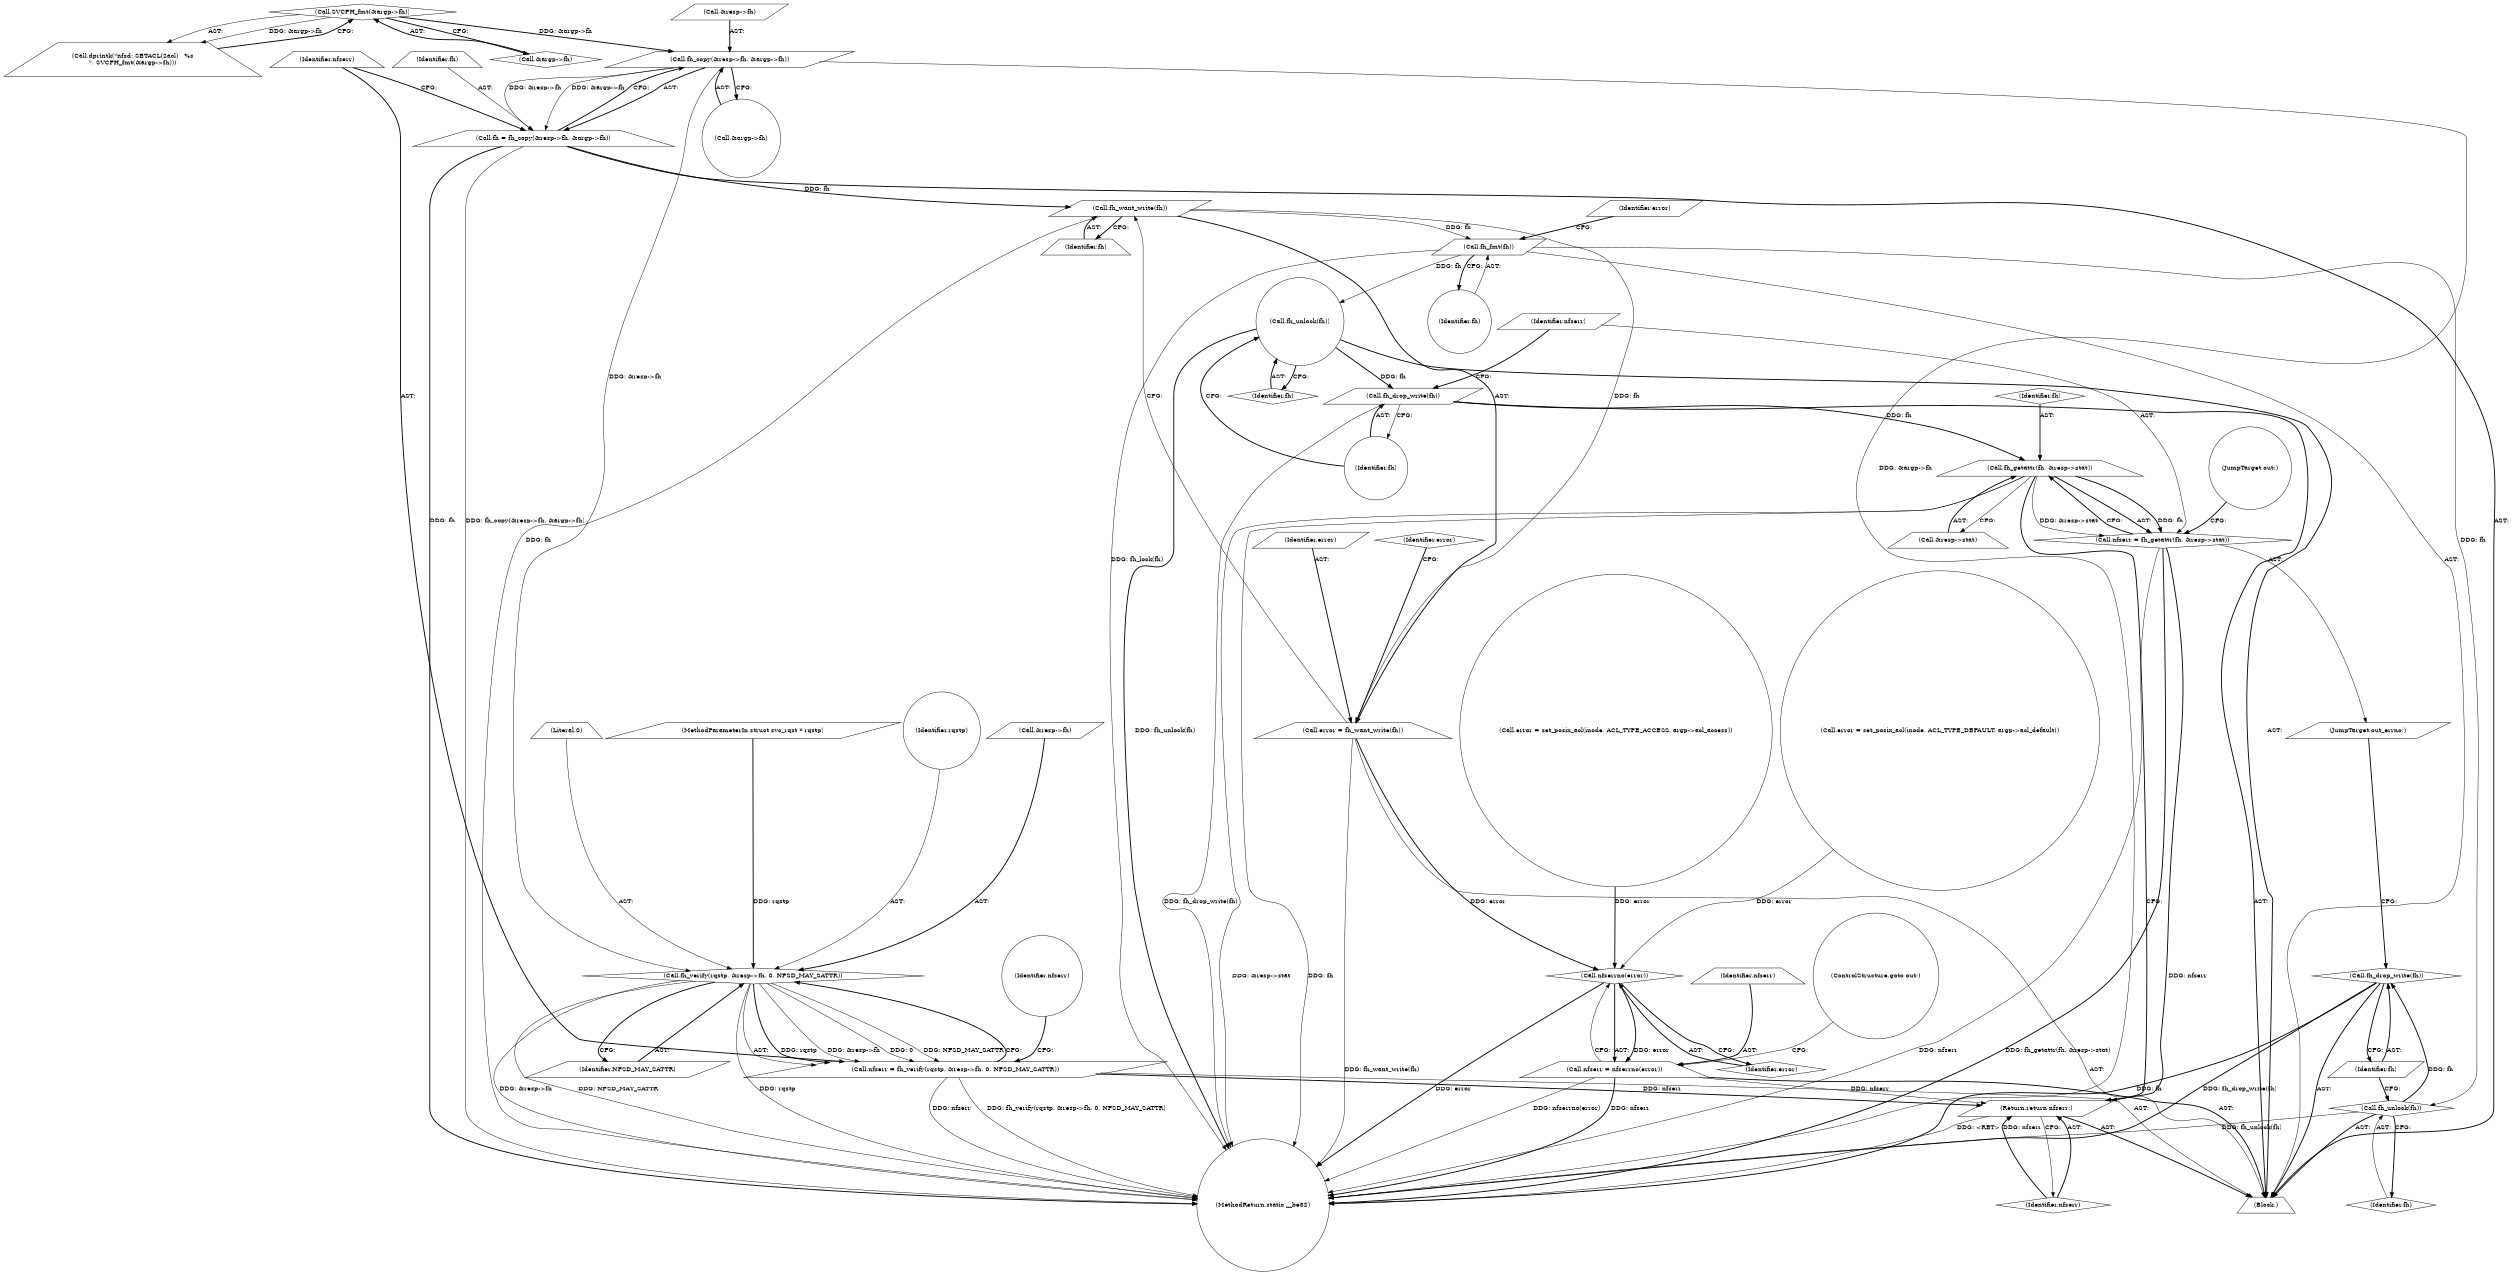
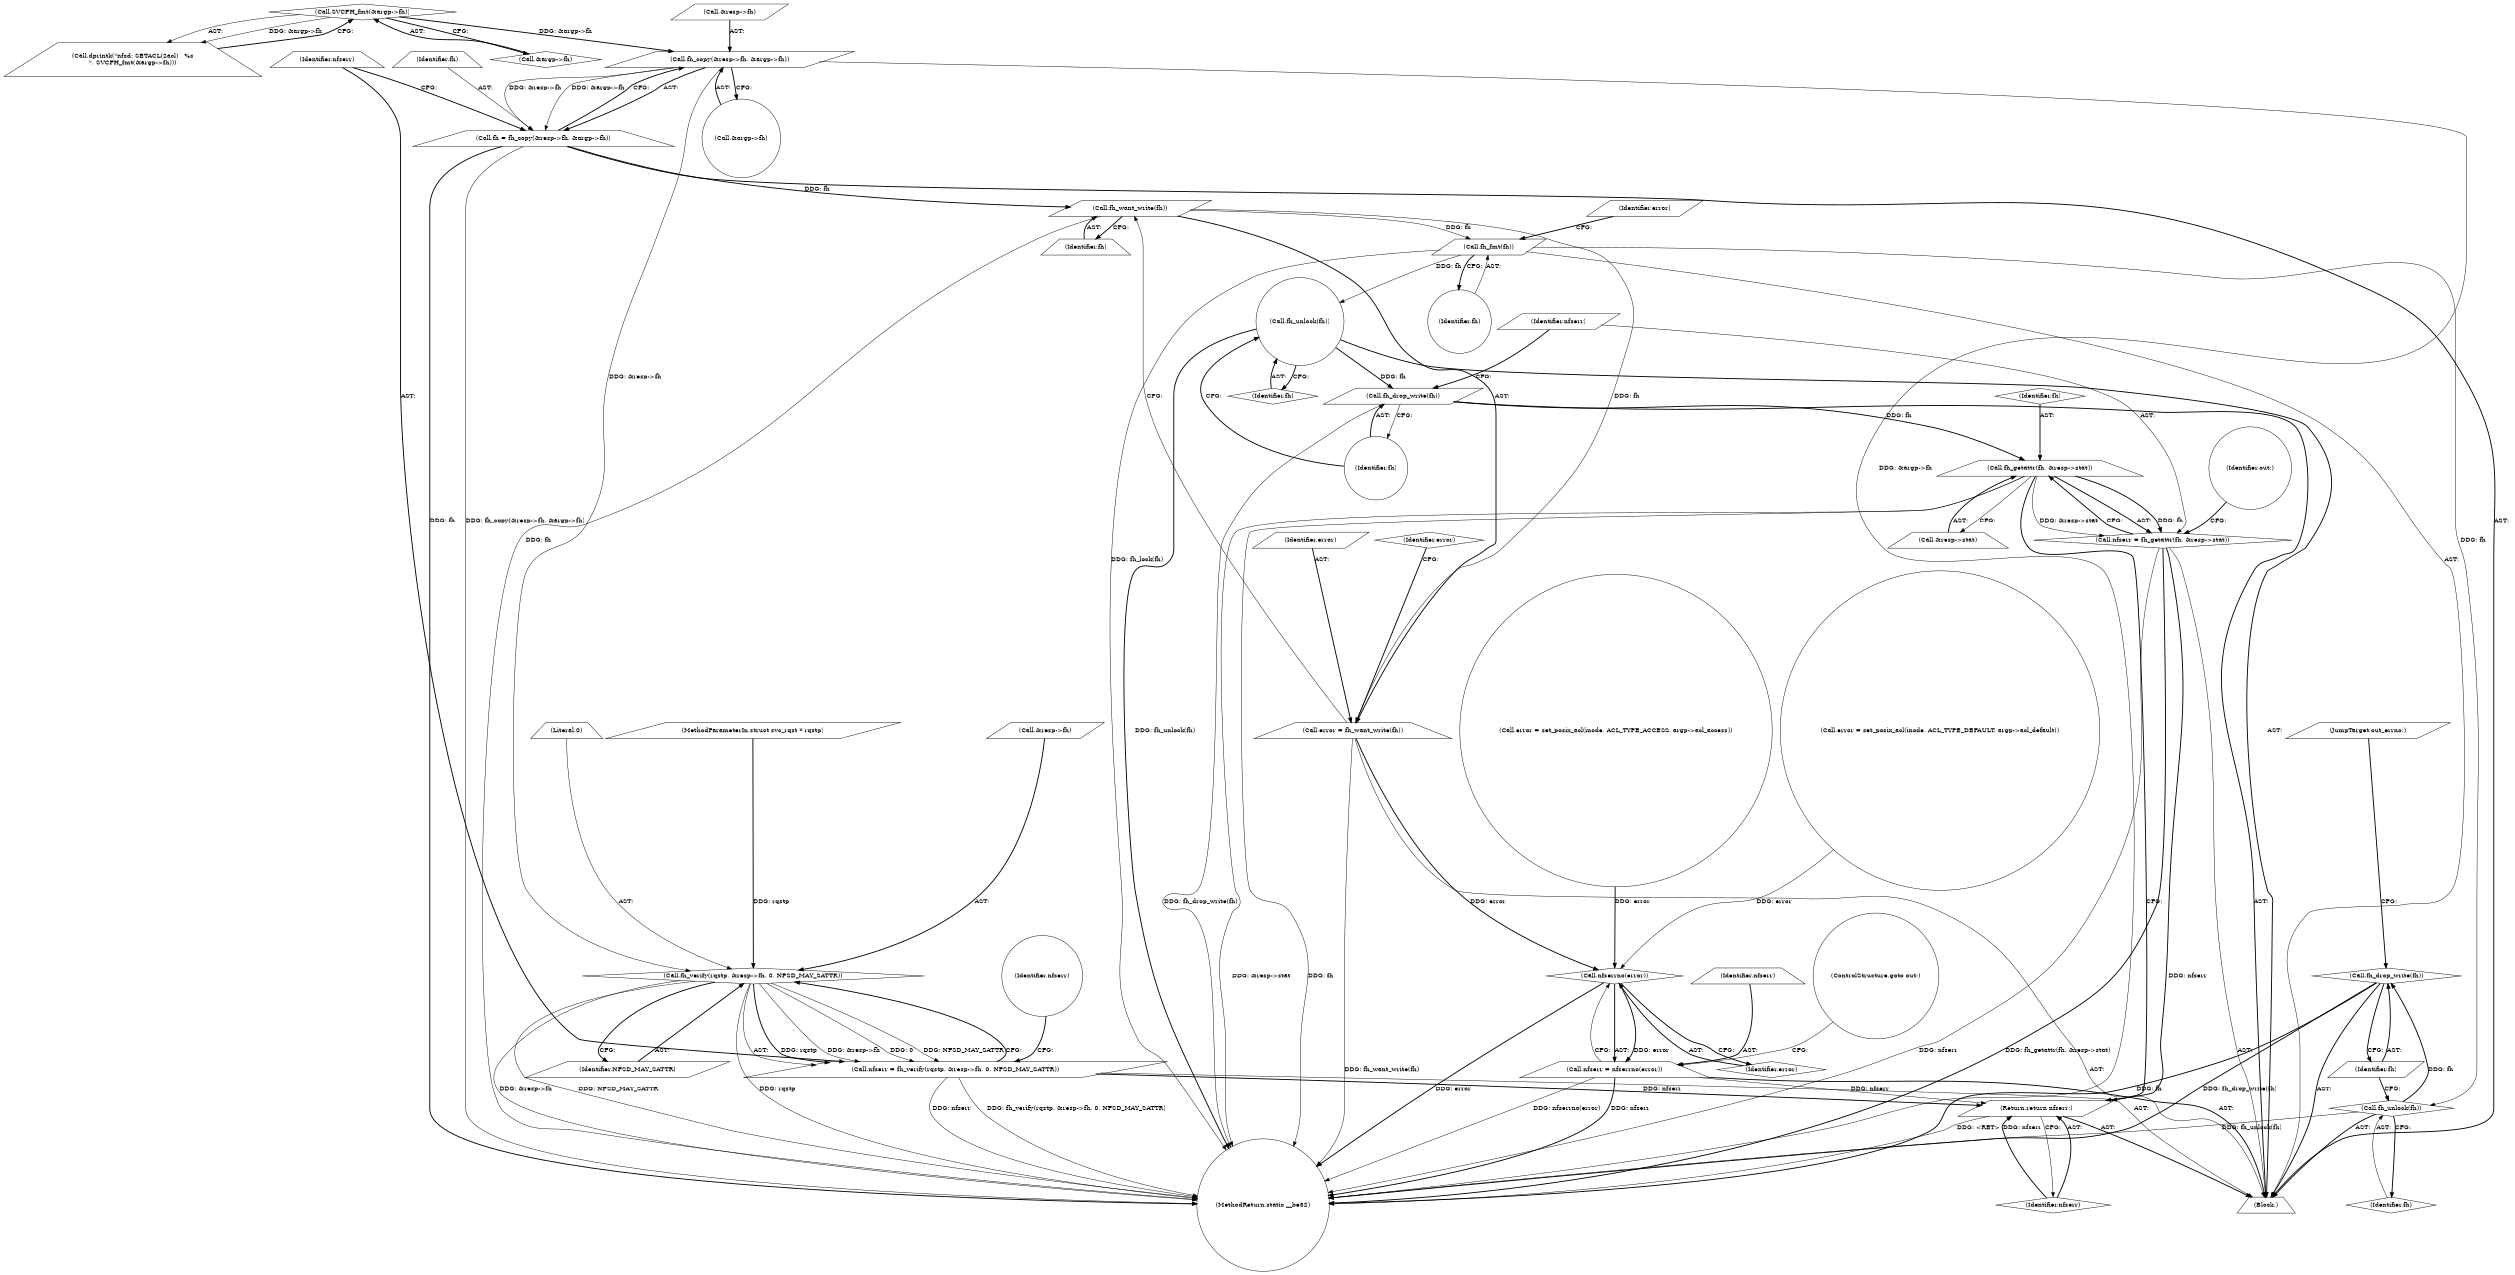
(2250, 468) -> (2250, 468)
(2316, 609) -> (2215, 870)
(942, 731) -> none
